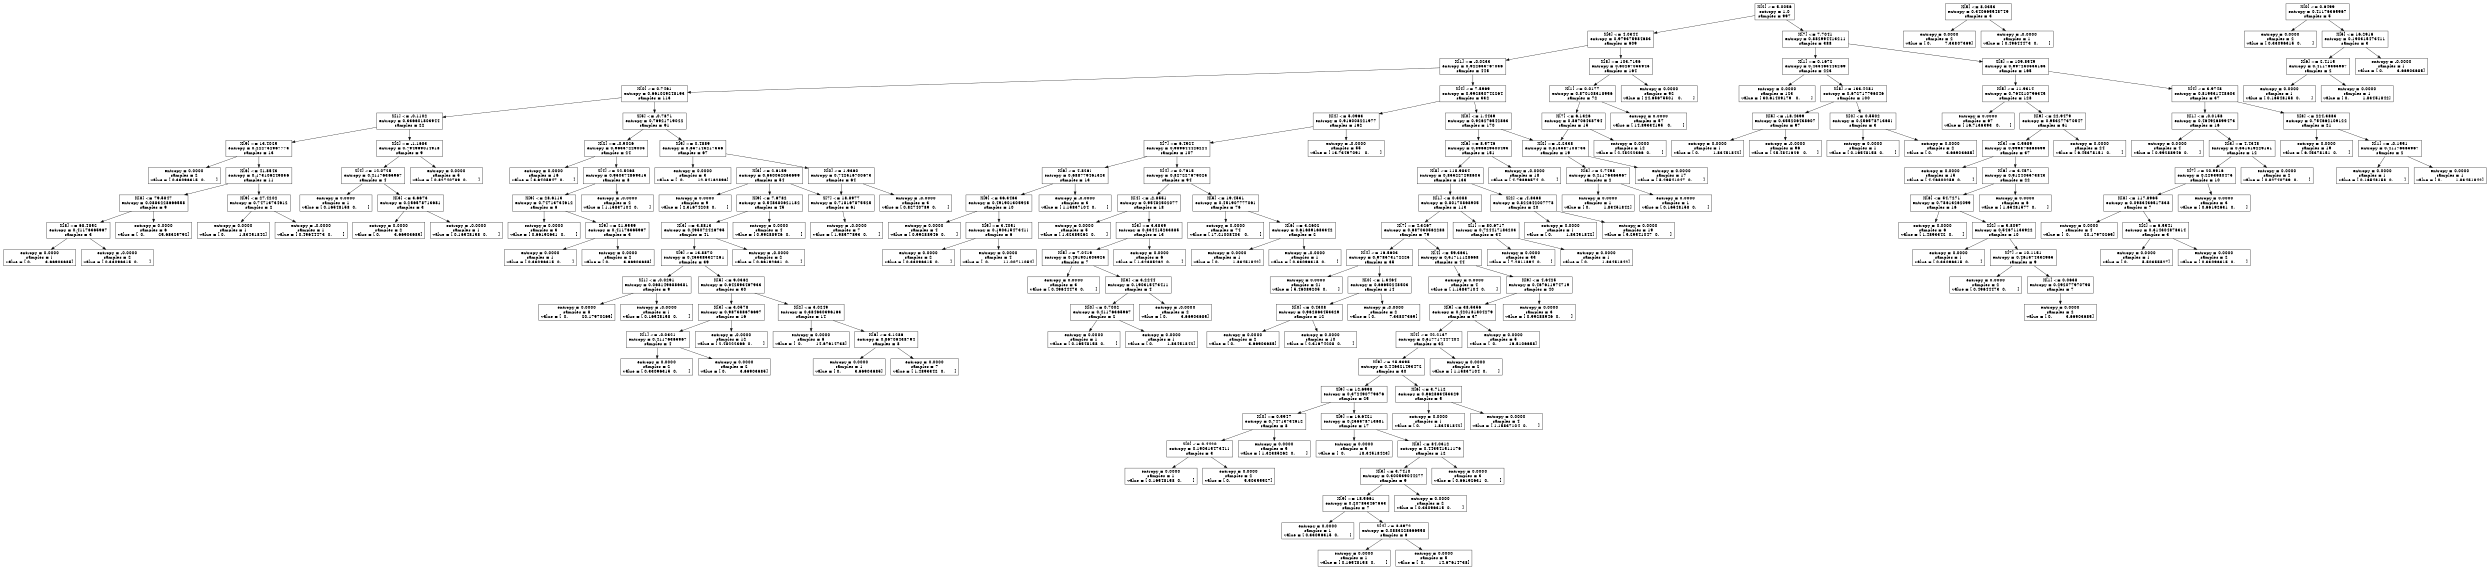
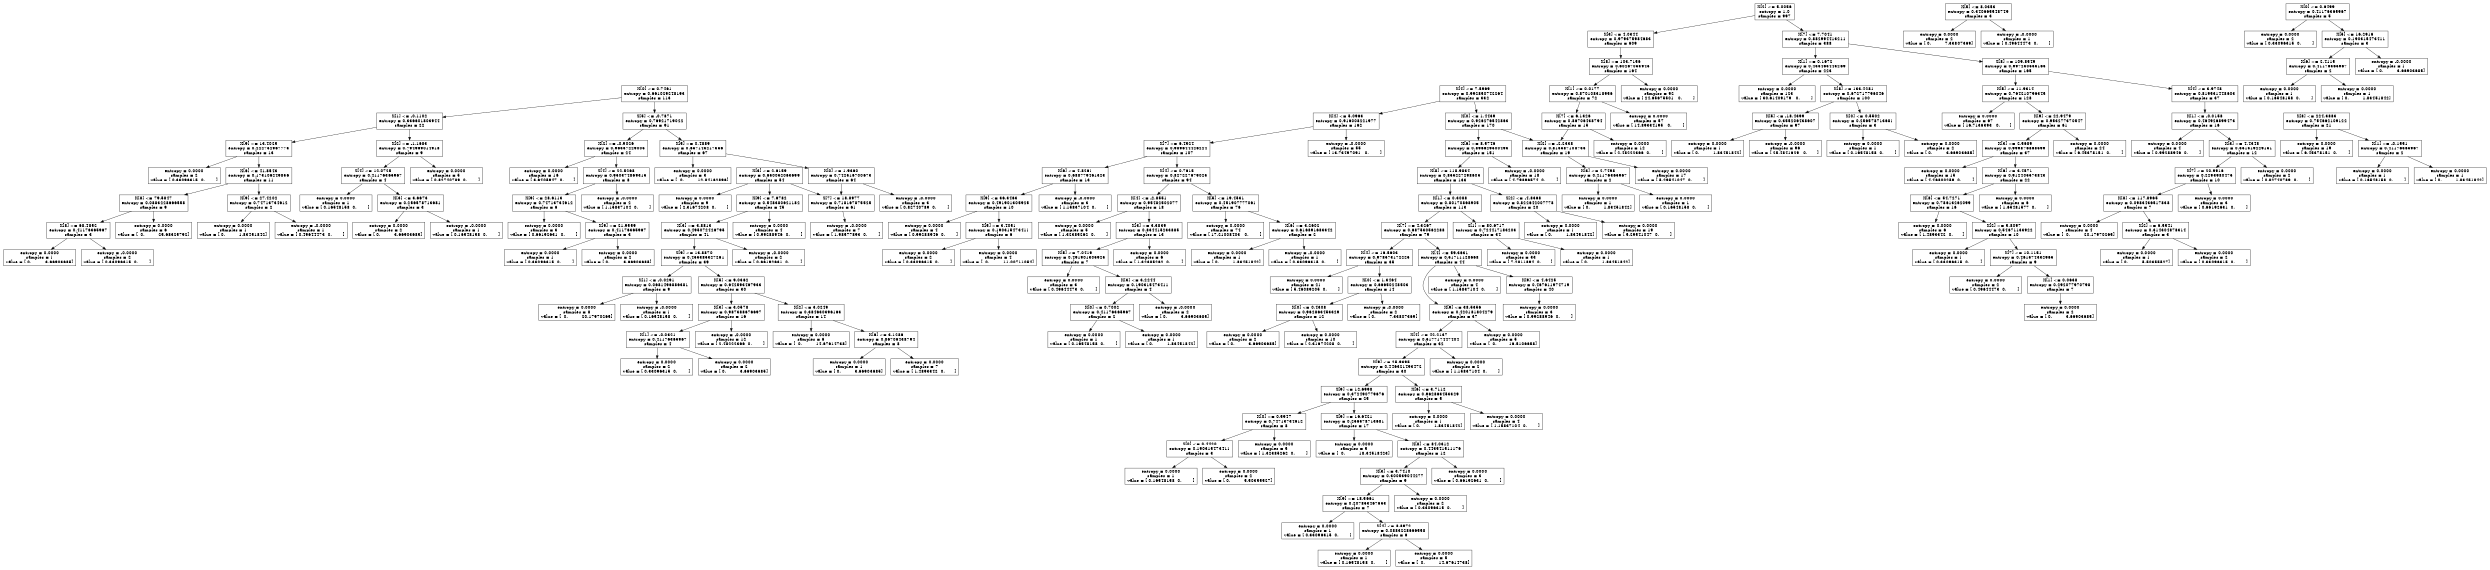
(1473, 66) -> none
(2259, 107) -> none
(1415, 230) -> (1415, 230)
(1502, 298) -> (1423, 284)
